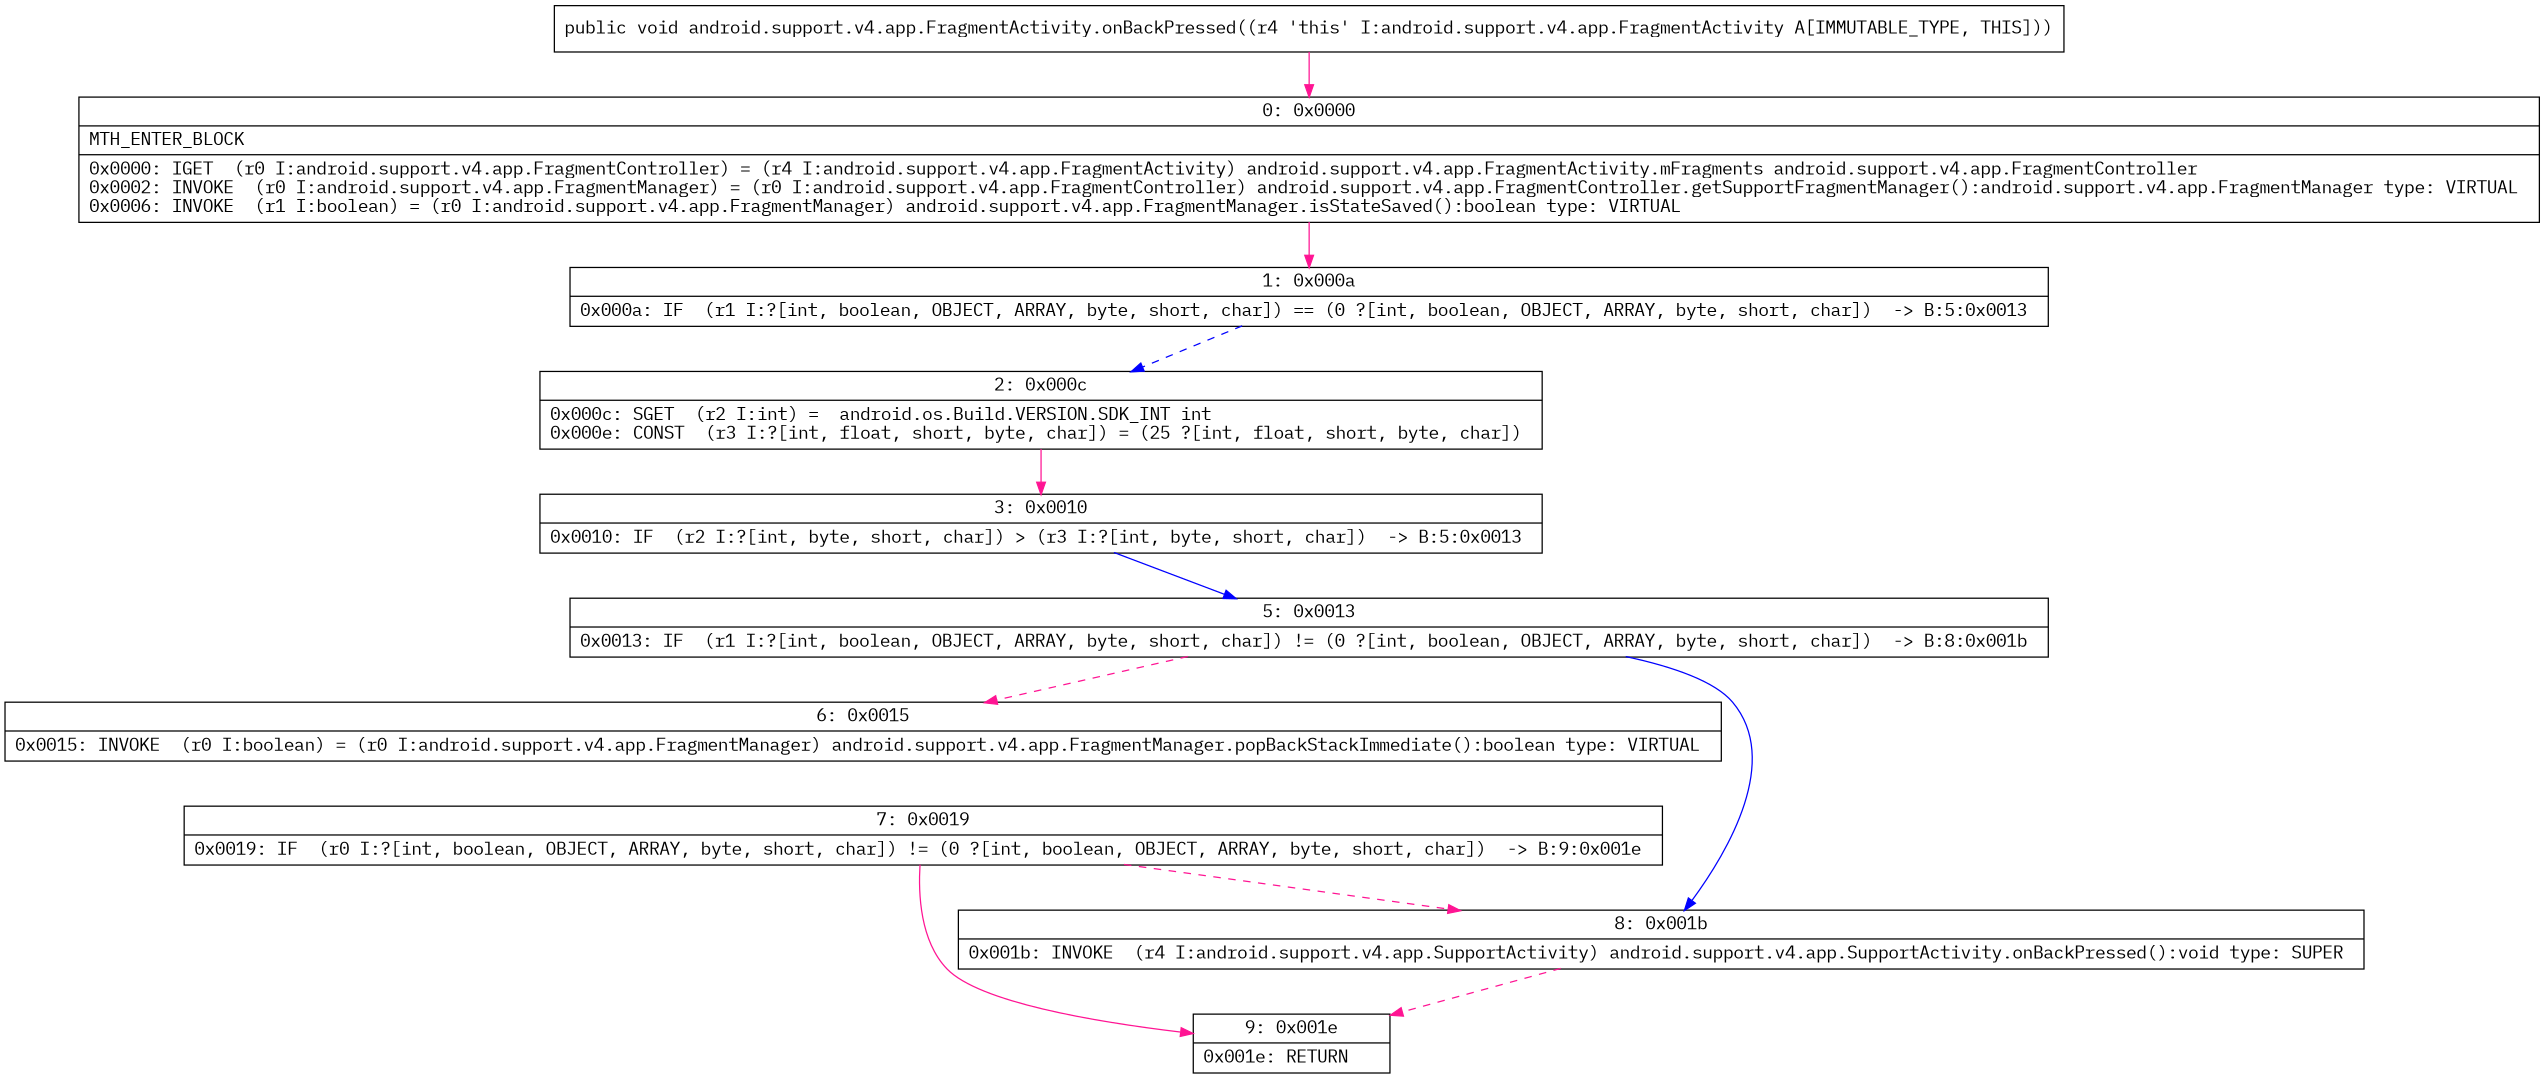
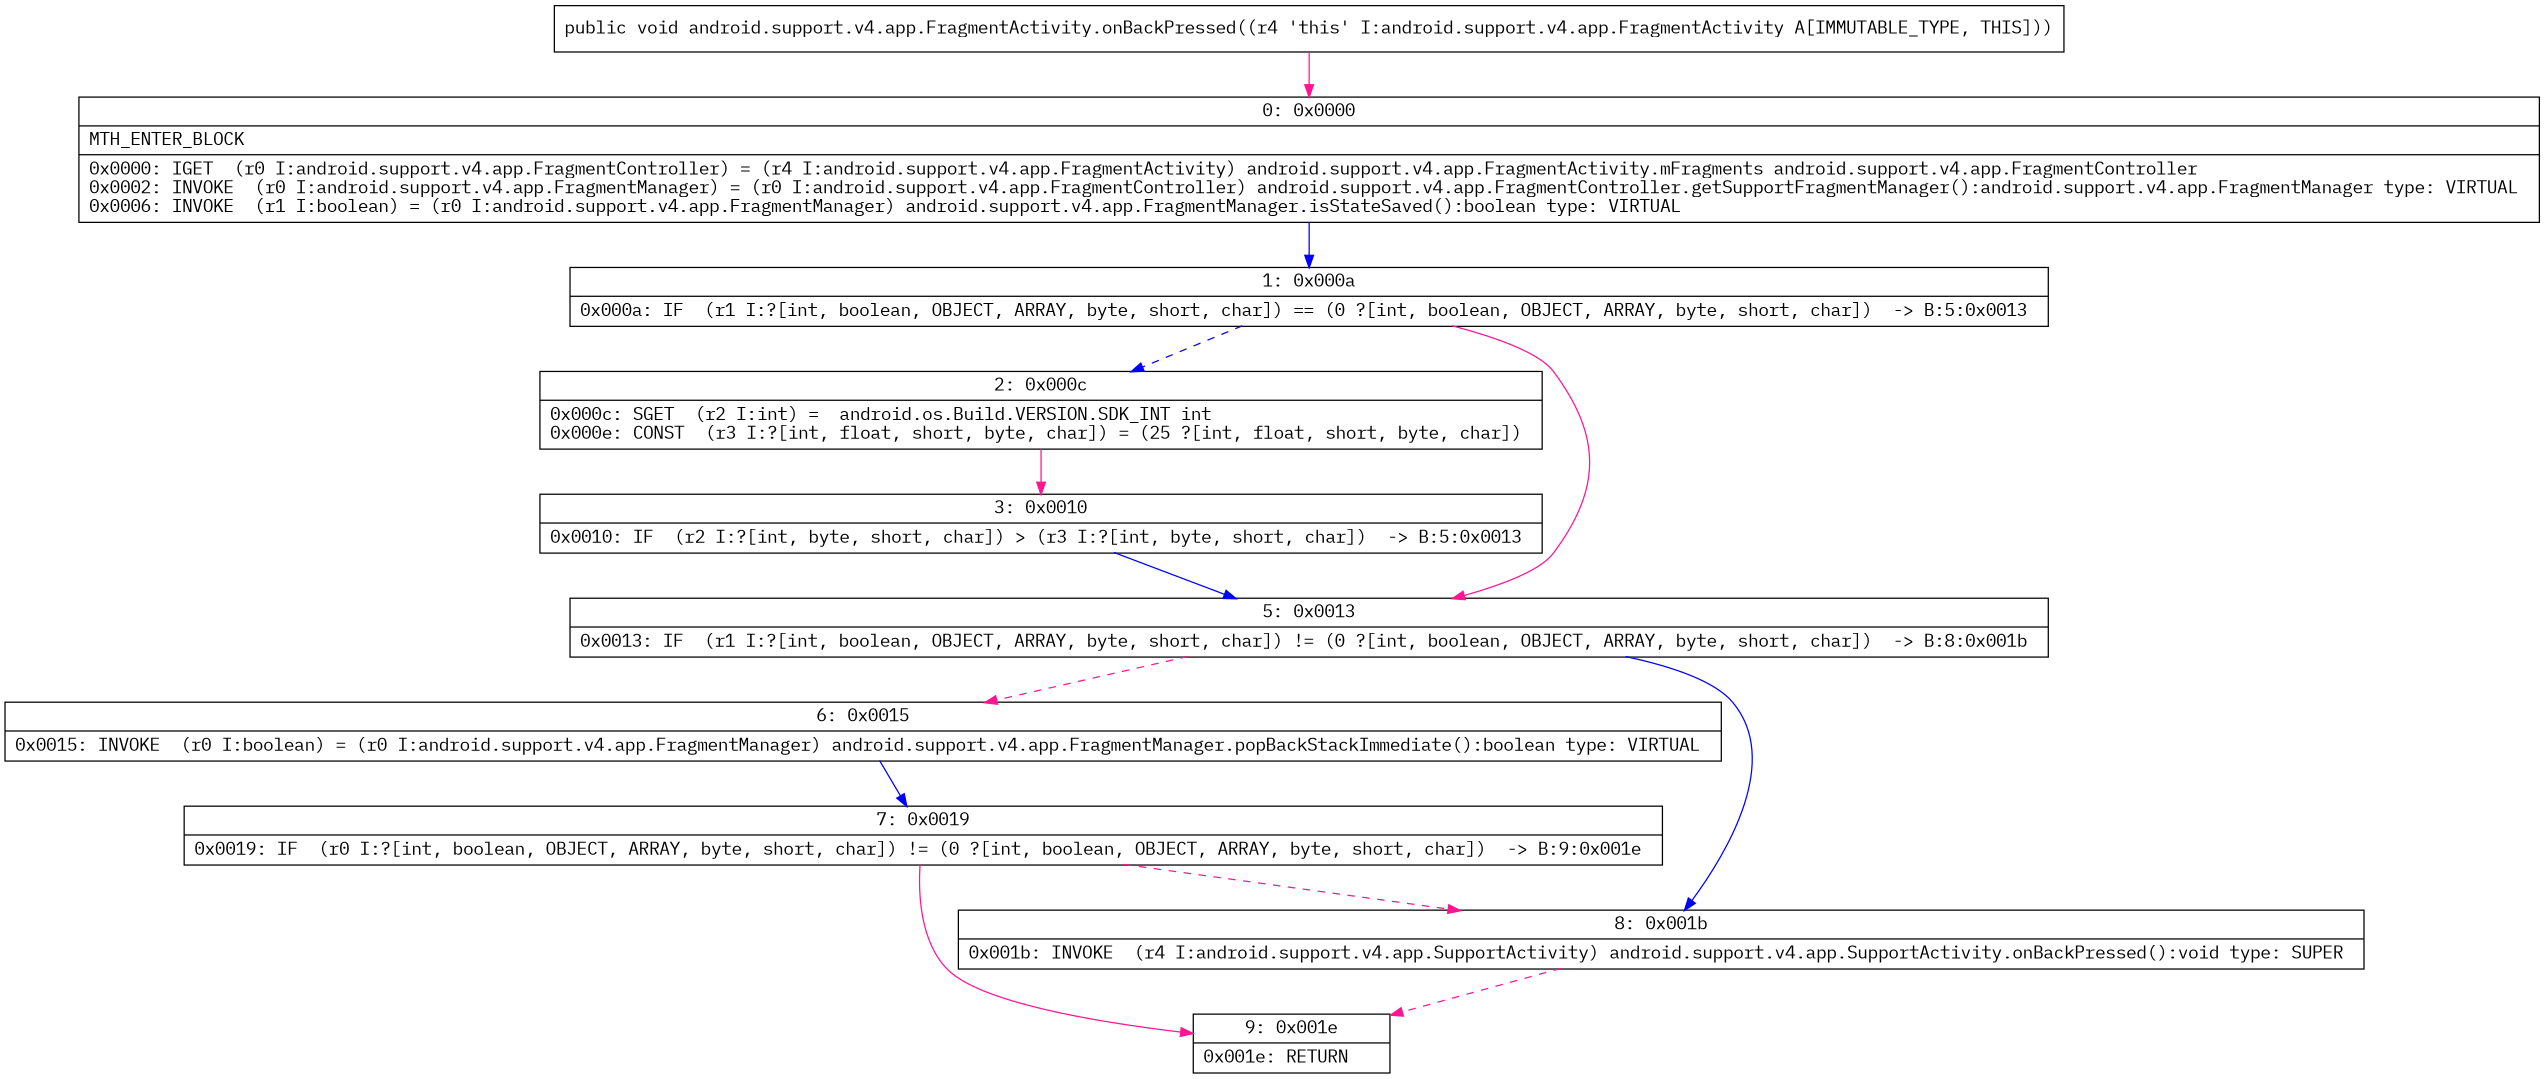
(1309, 239) -> (1309, 239)
none -> (1589, 456)
none -> (890, 778)
